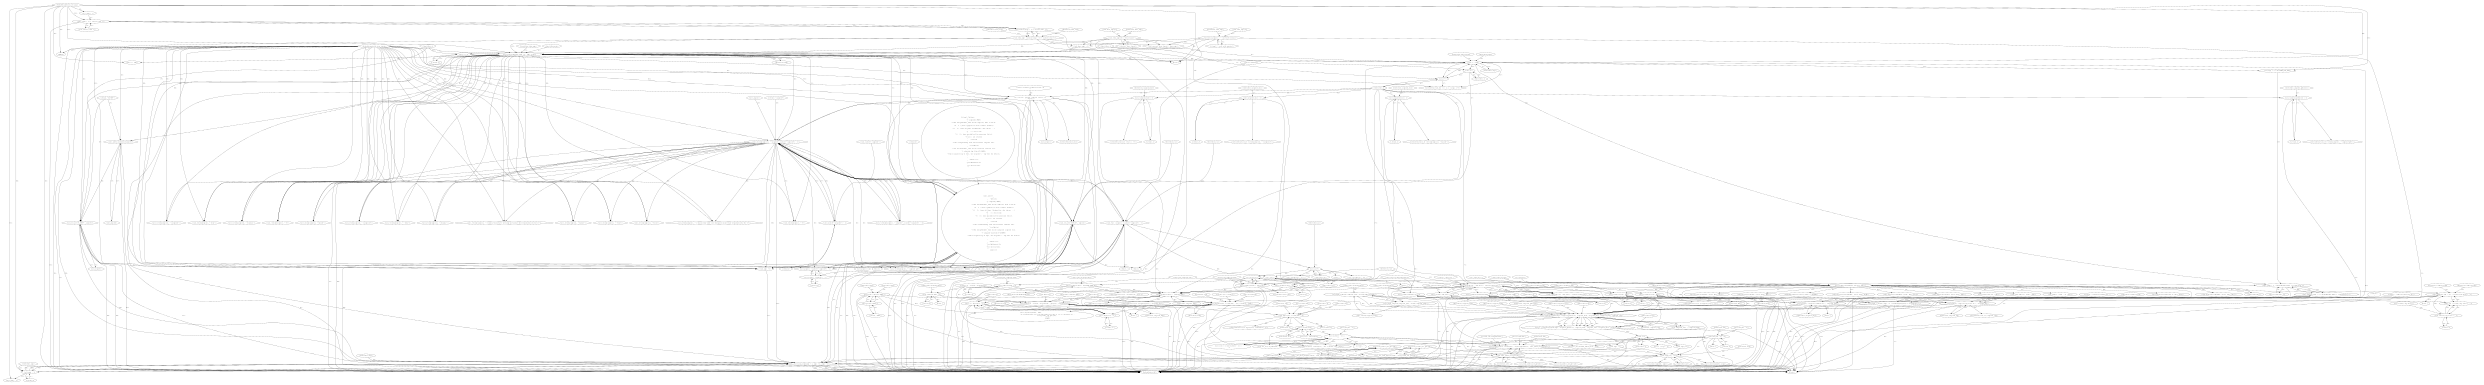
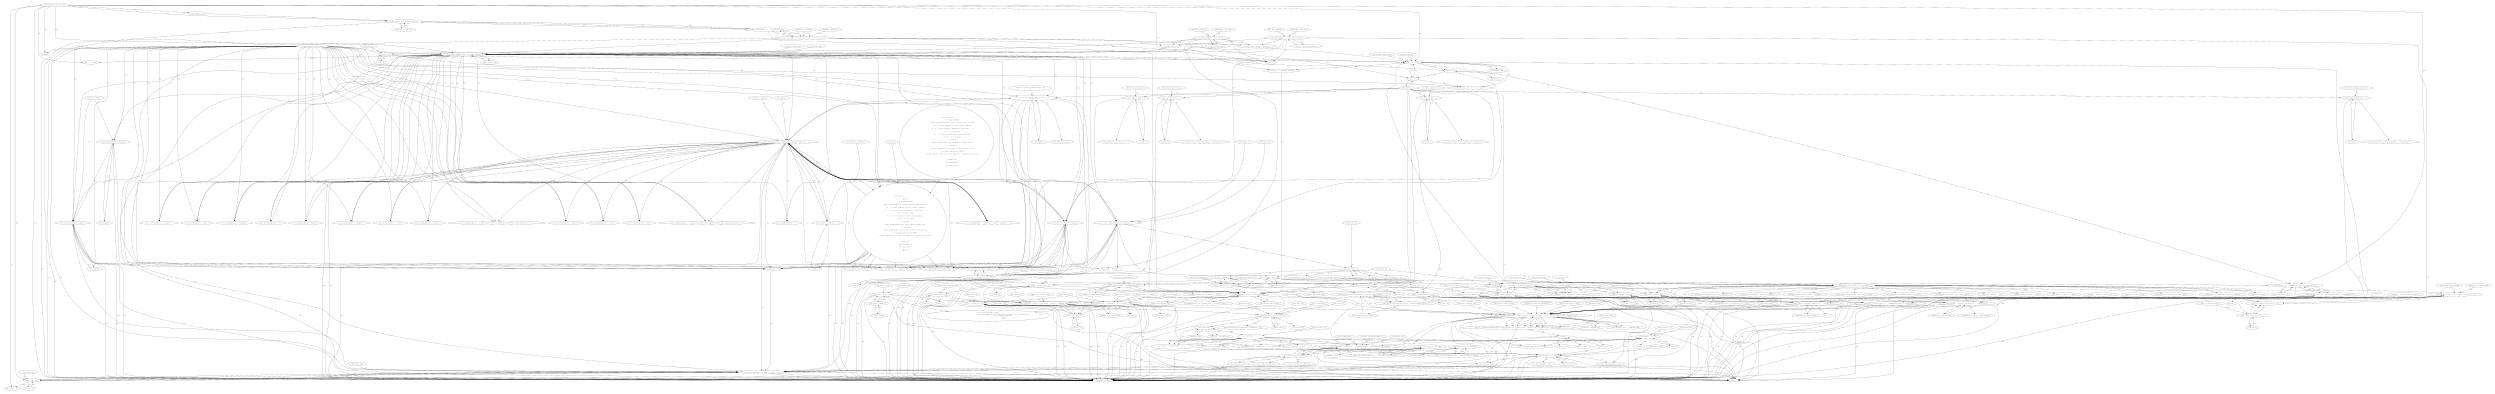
(1643, 350) -> (1515, 358)
